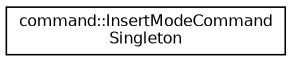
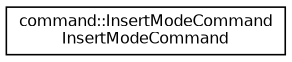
(146, 31) -> (146, 31)
